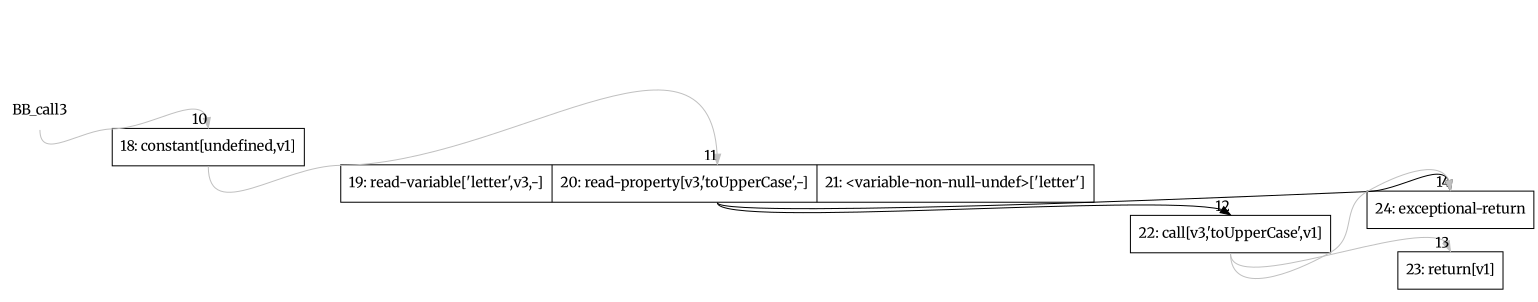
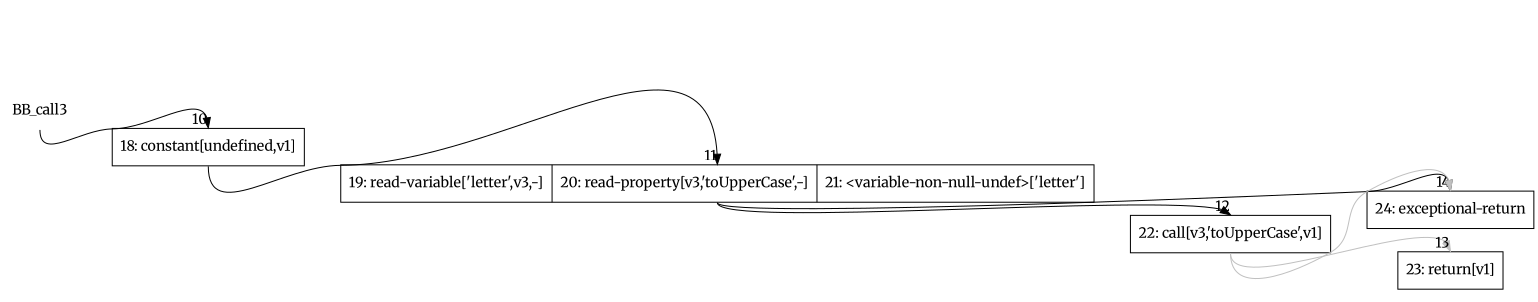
(121, 128) -> (121, 128)
(474, 140) -> (474, 140)
